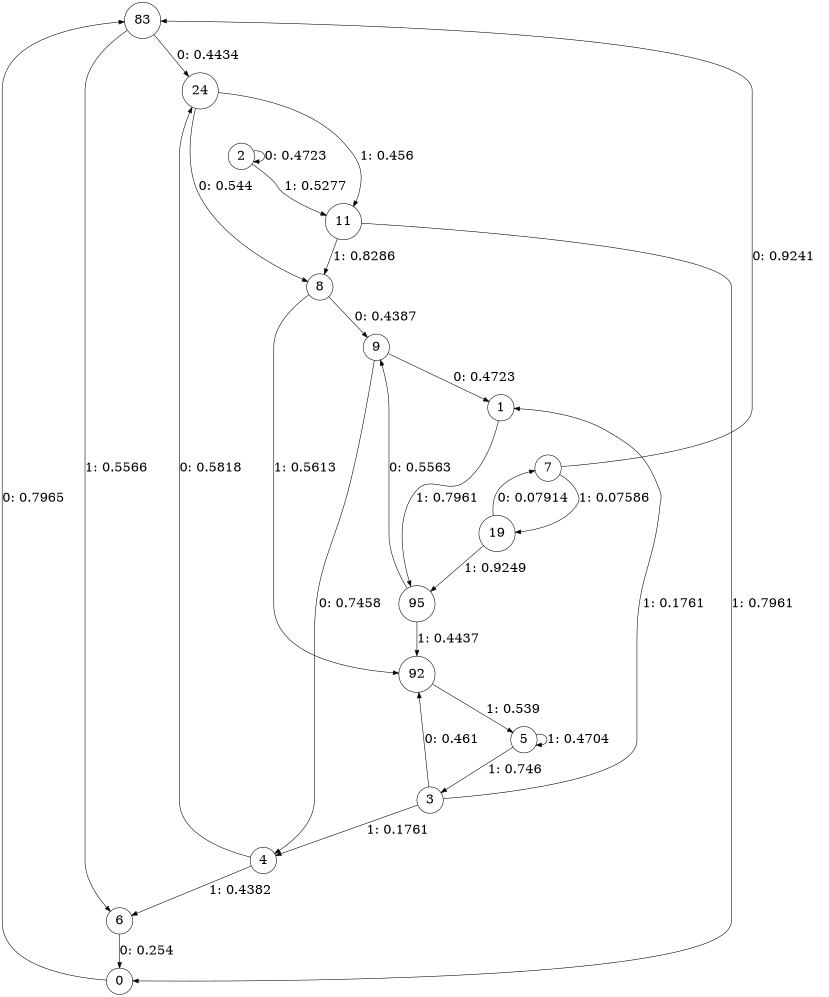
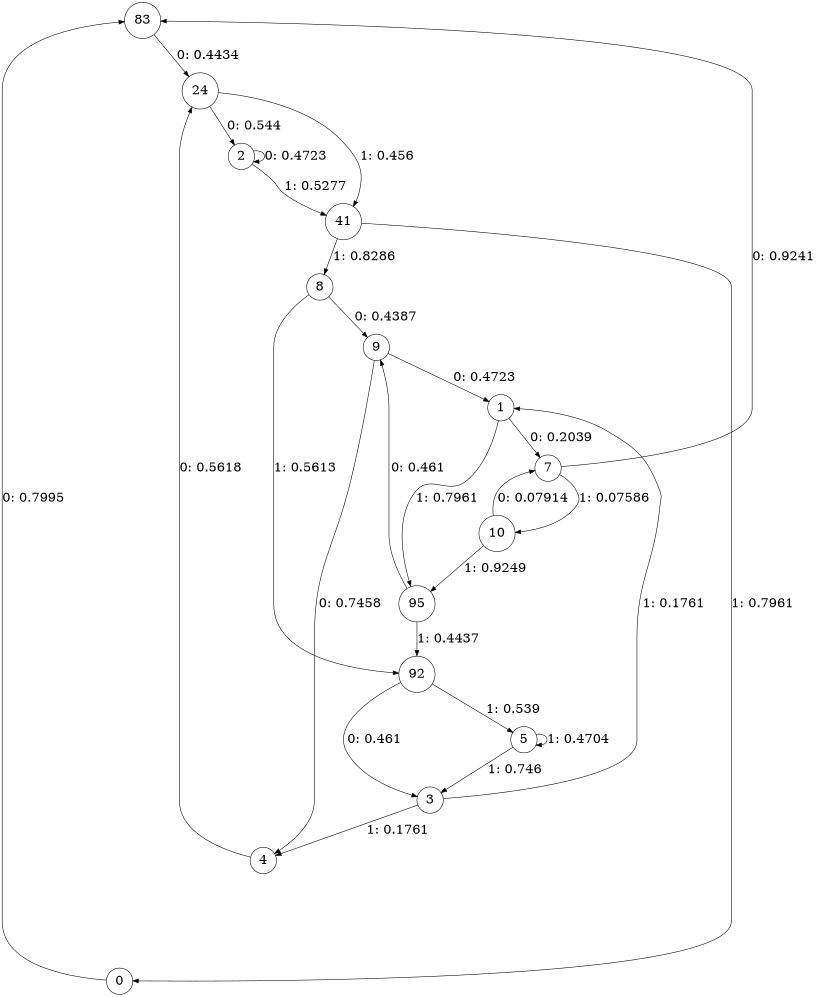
(213, 215) -> (221, 123)
(343, 222) -> (343, 222)
none -> (523, 436)
(217, 468) -> (217, 468)
(426, 468) -> (426, 468)
(40, 498) -> (40, 498)
(497, 533) -> (497, 533)
(424, 742) -> (344, 744)
(120, 921) -> none
